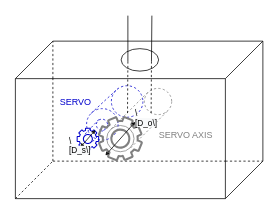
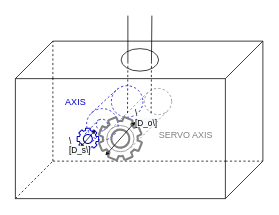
(76, 102) -> (76, 102)
